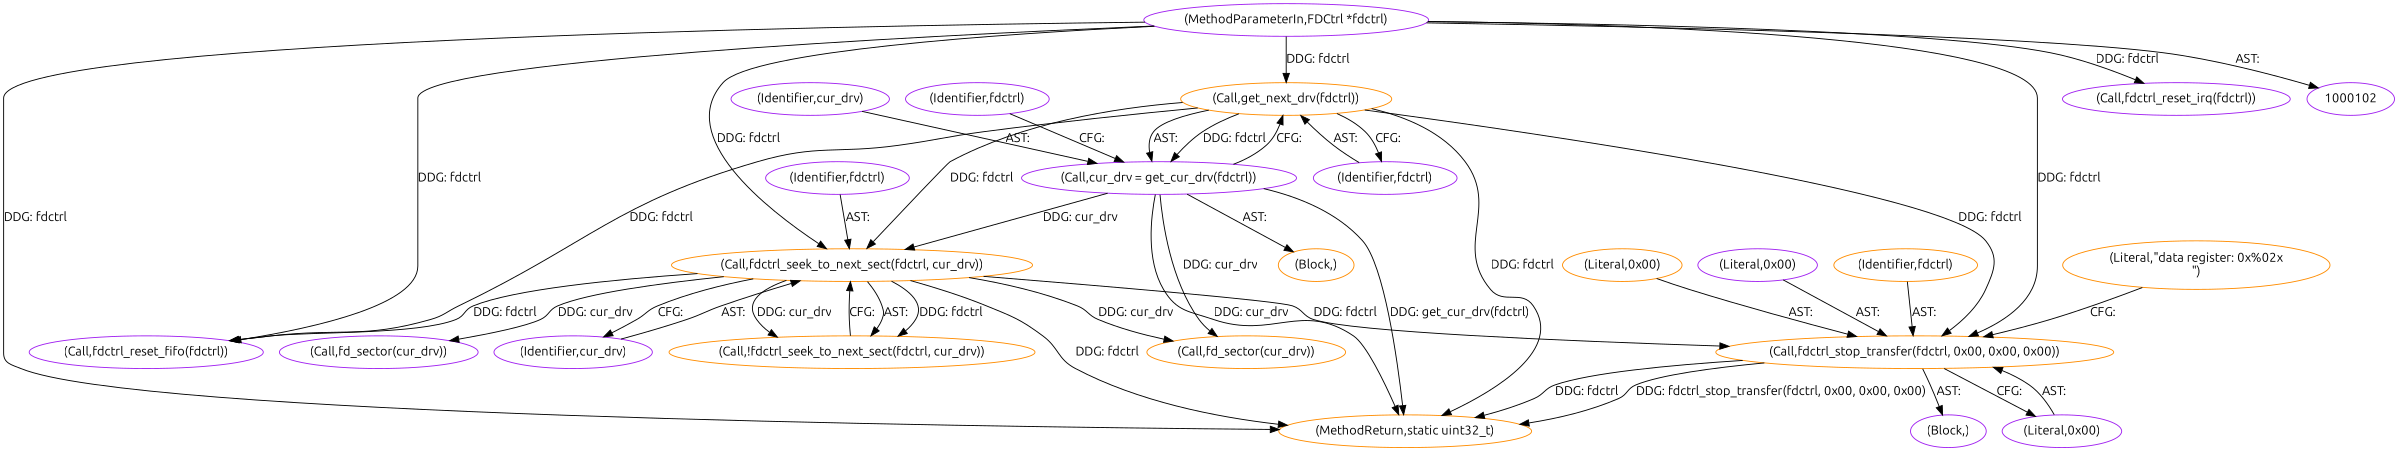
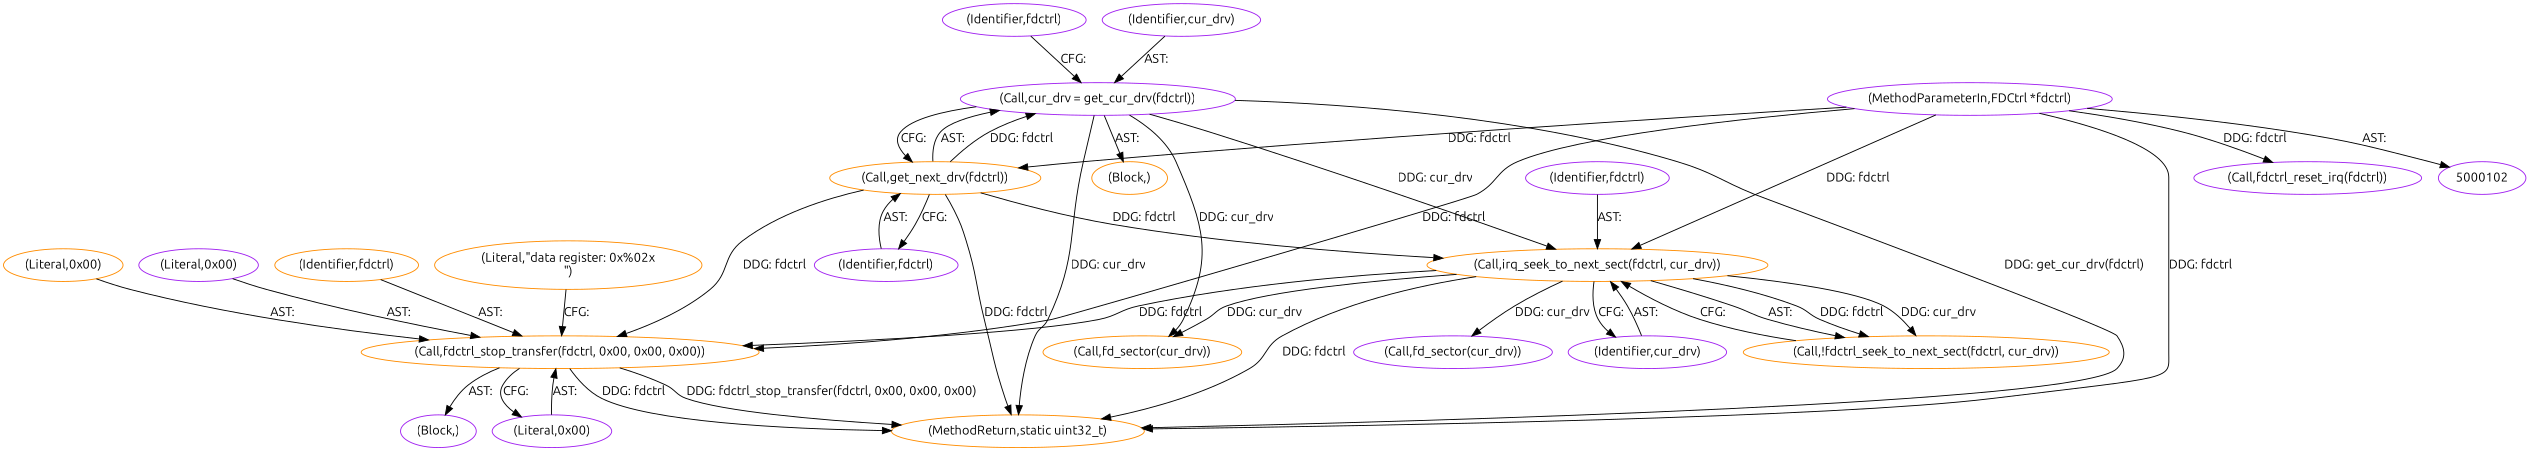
(2351, 99) -> (2482, 178)
(852, 265) -> (1597, 265)
(146, 352) -> none
